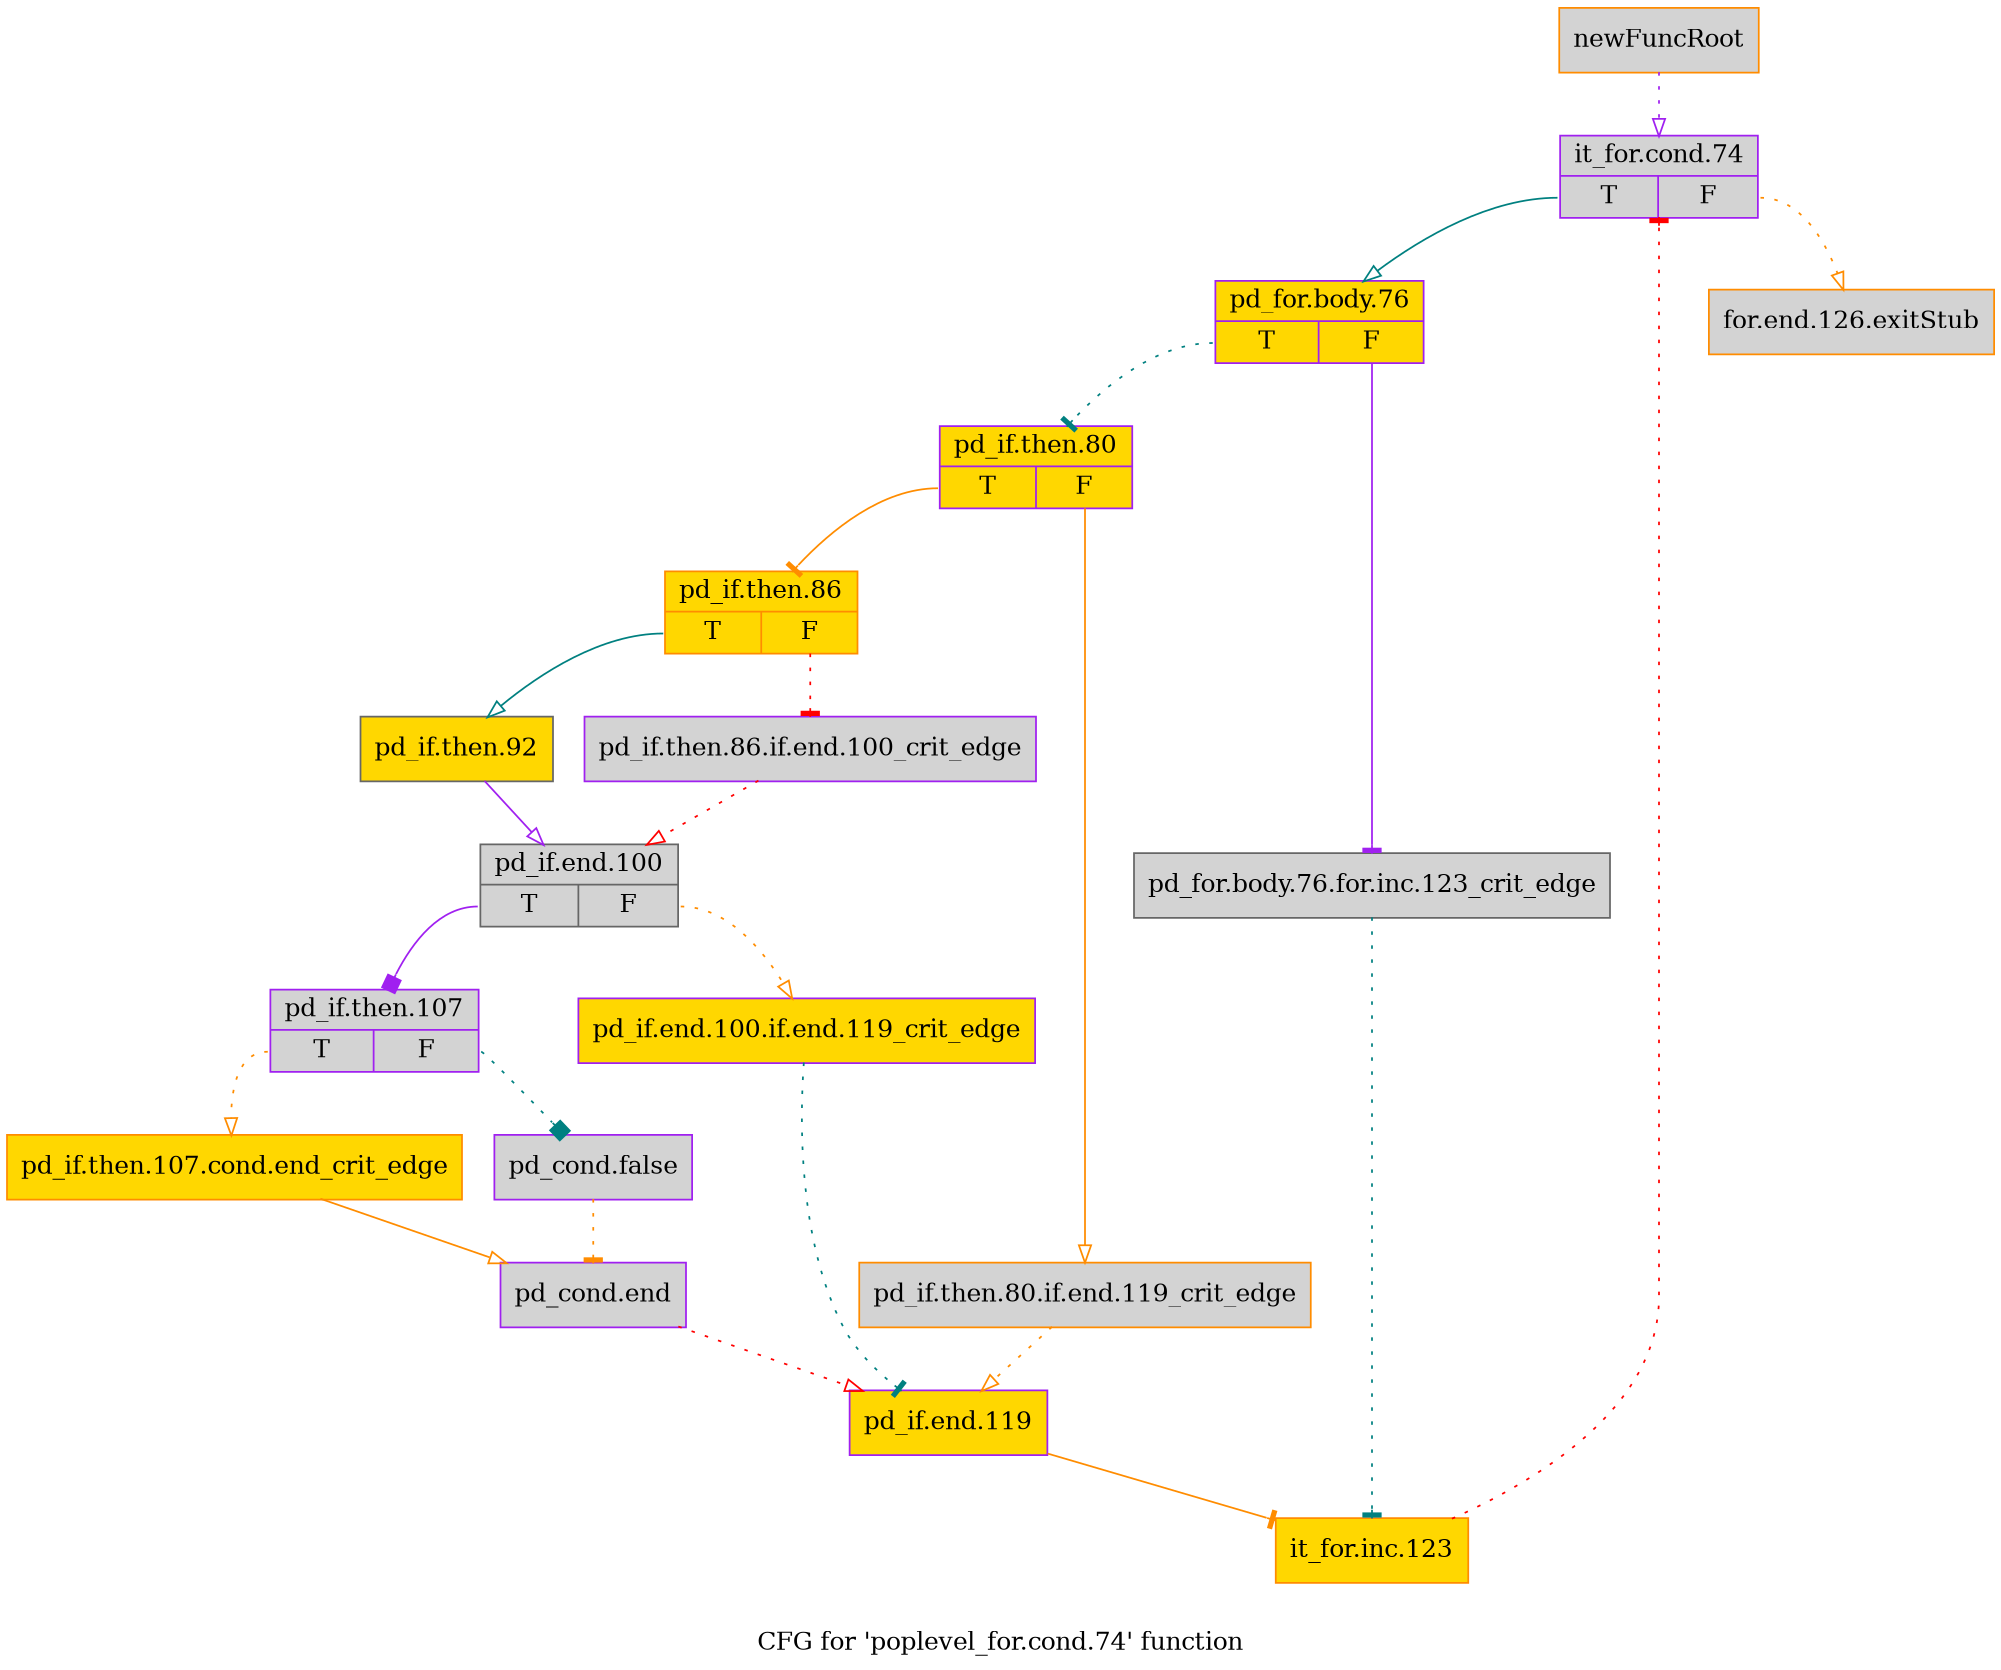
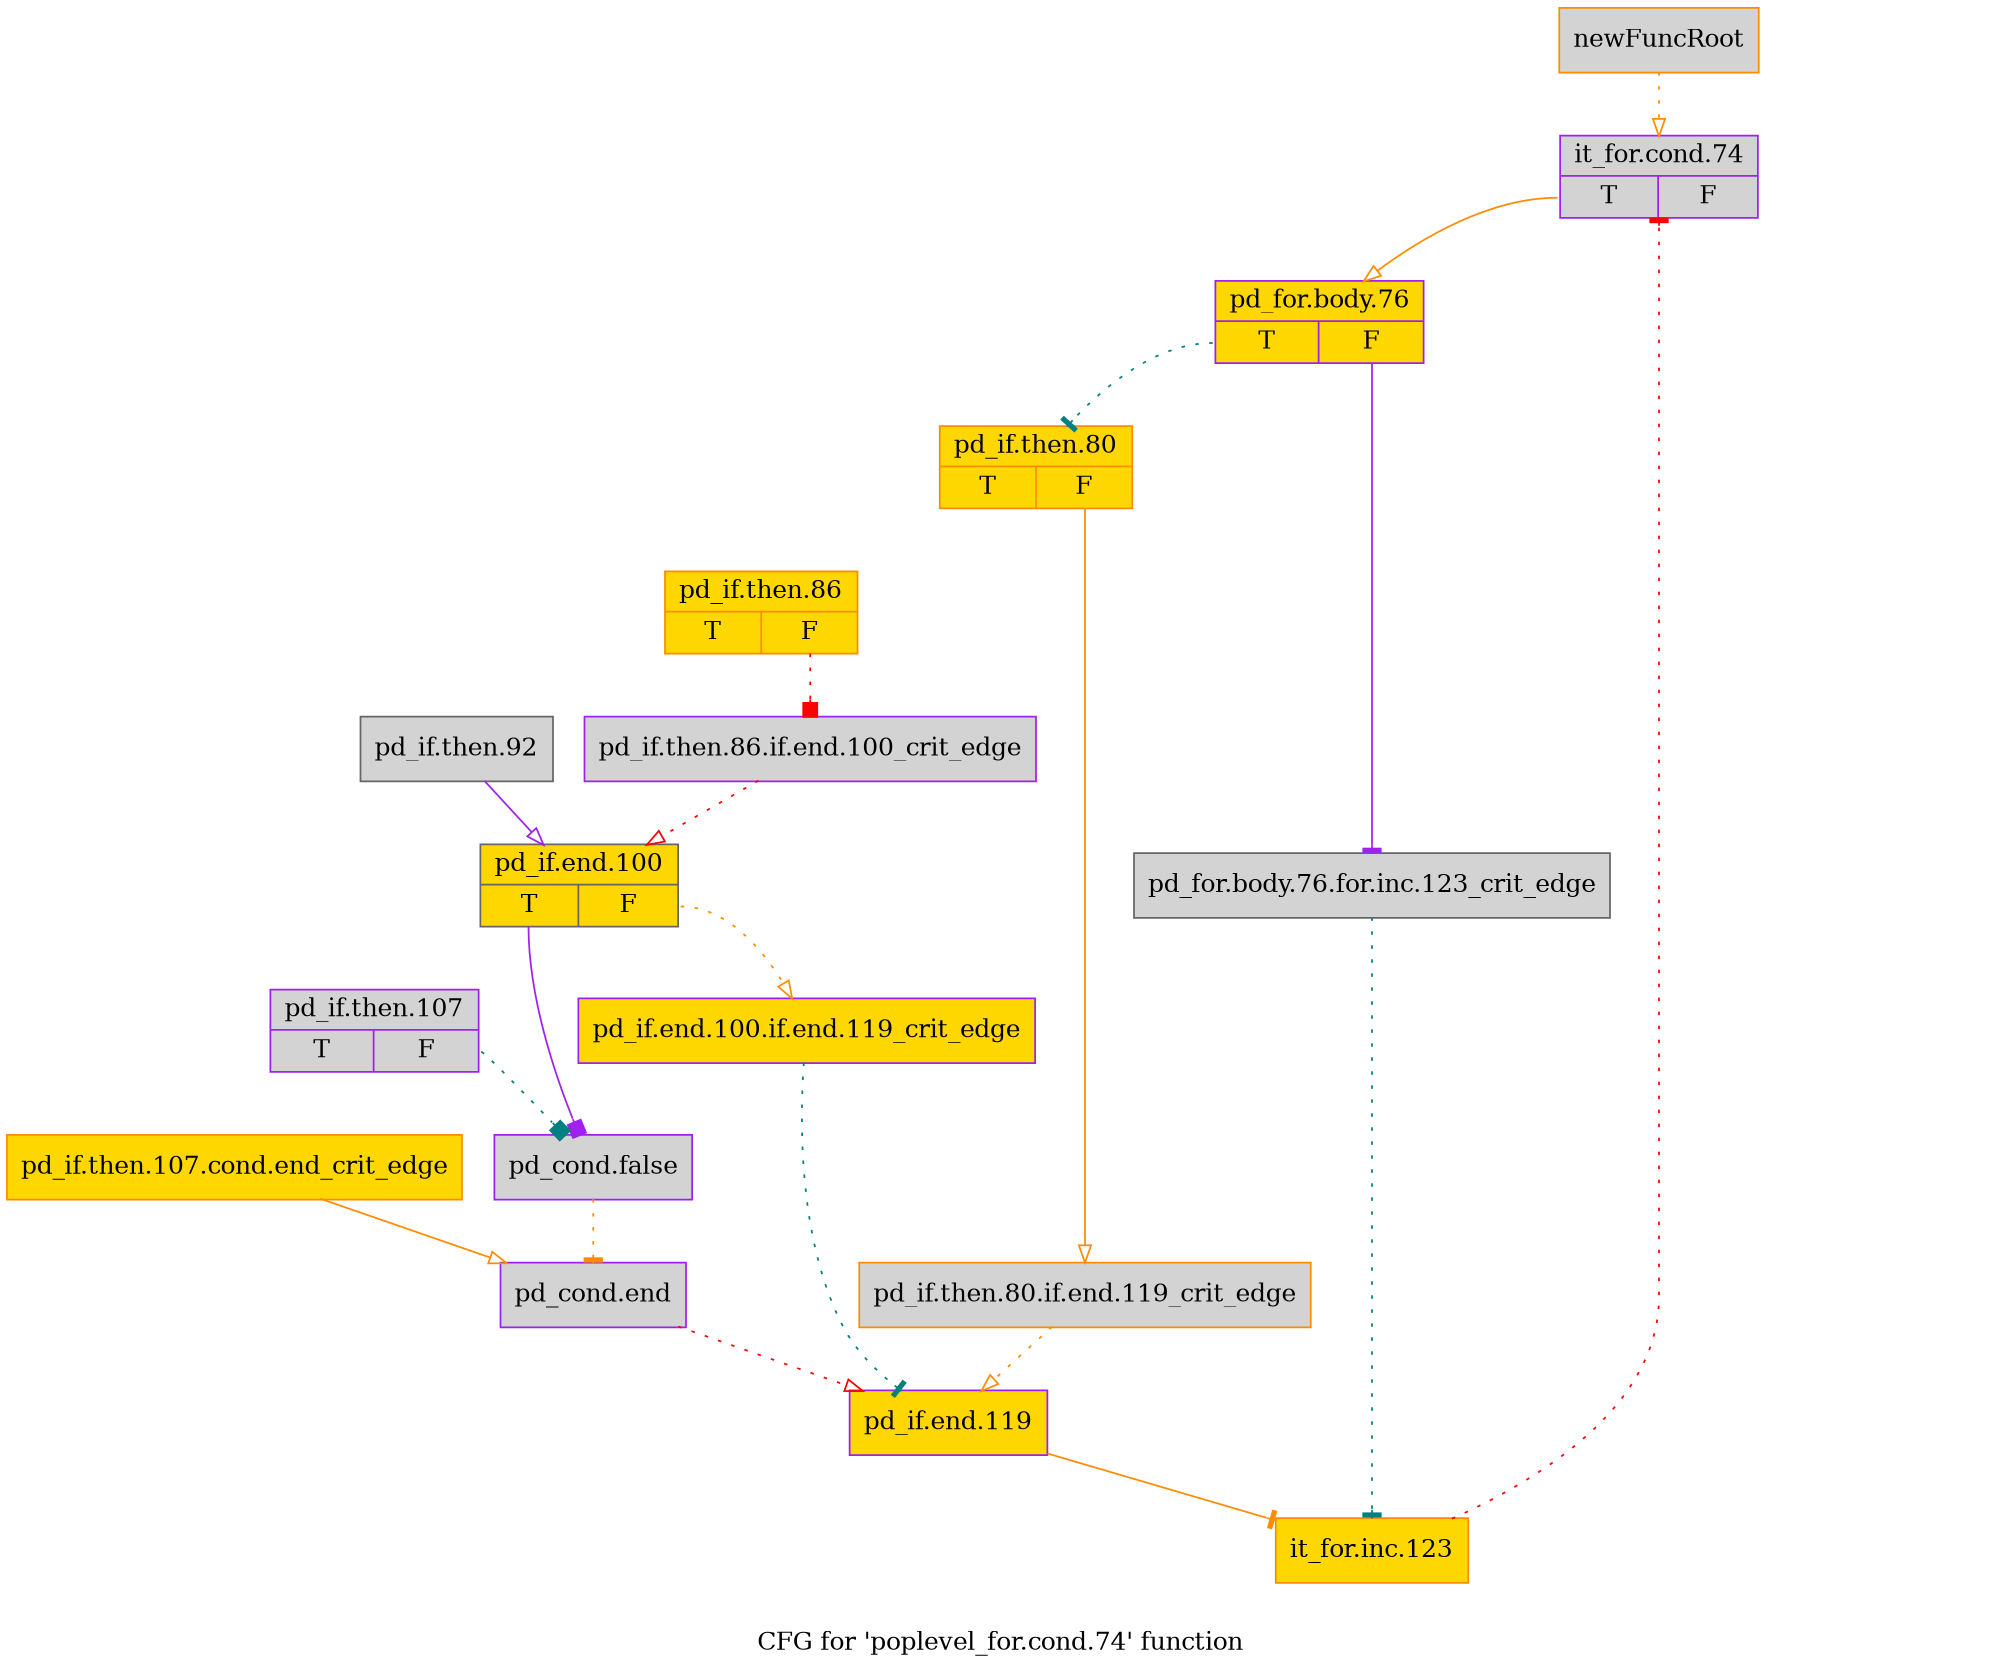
(1659, 96) -> (1659, 96)
(1462, 220) -> (1462, 220)
(1852, 322) -> none
(1036, 467) -> (1036, 467)
(861, 513) -> none
(576, 656) -> none
(810, 681) -> (810, 681)
(457, 749) -> (457, 749)
(579, 886) -> (579, 886)
(428, 929) -> (542, 1024)
(237, 1077) -> none
